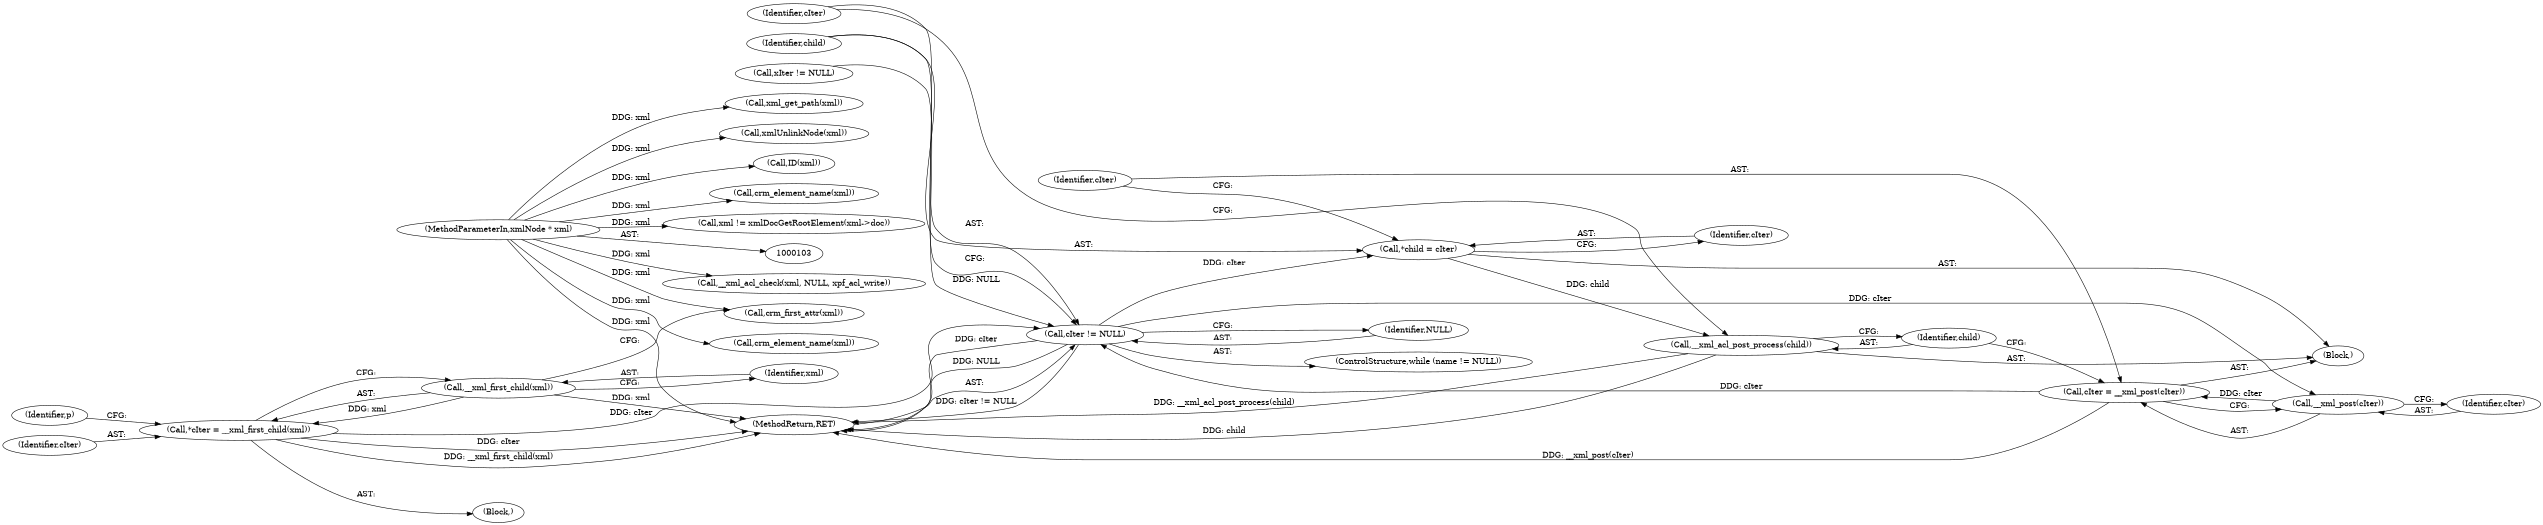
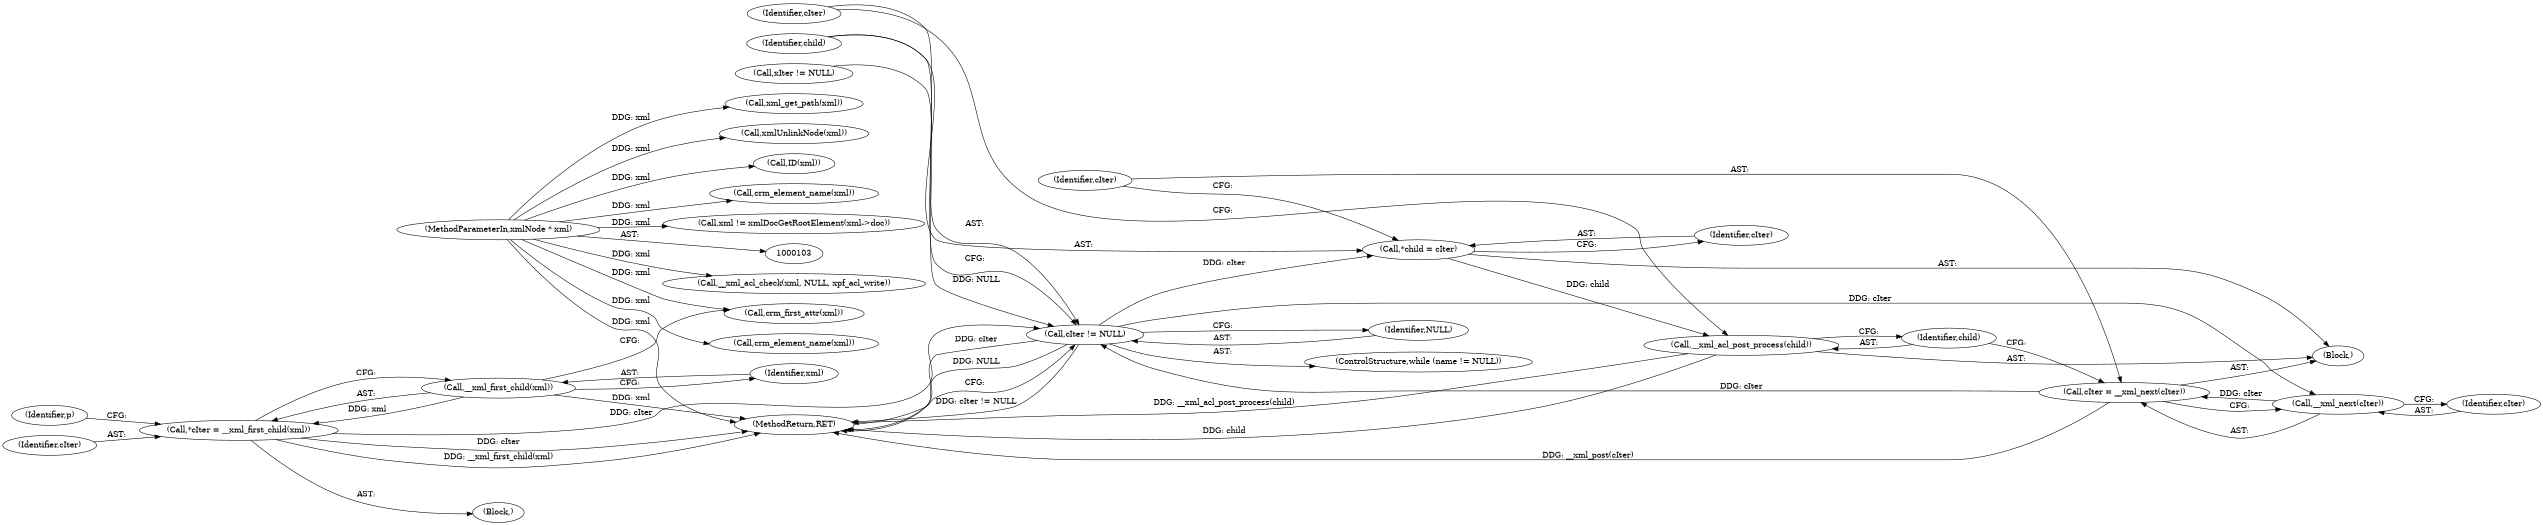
(976, 383) -> (976, 383)
(2124, 393) -> (2124, 393)
(2338, 404) -> (2338, 404)
